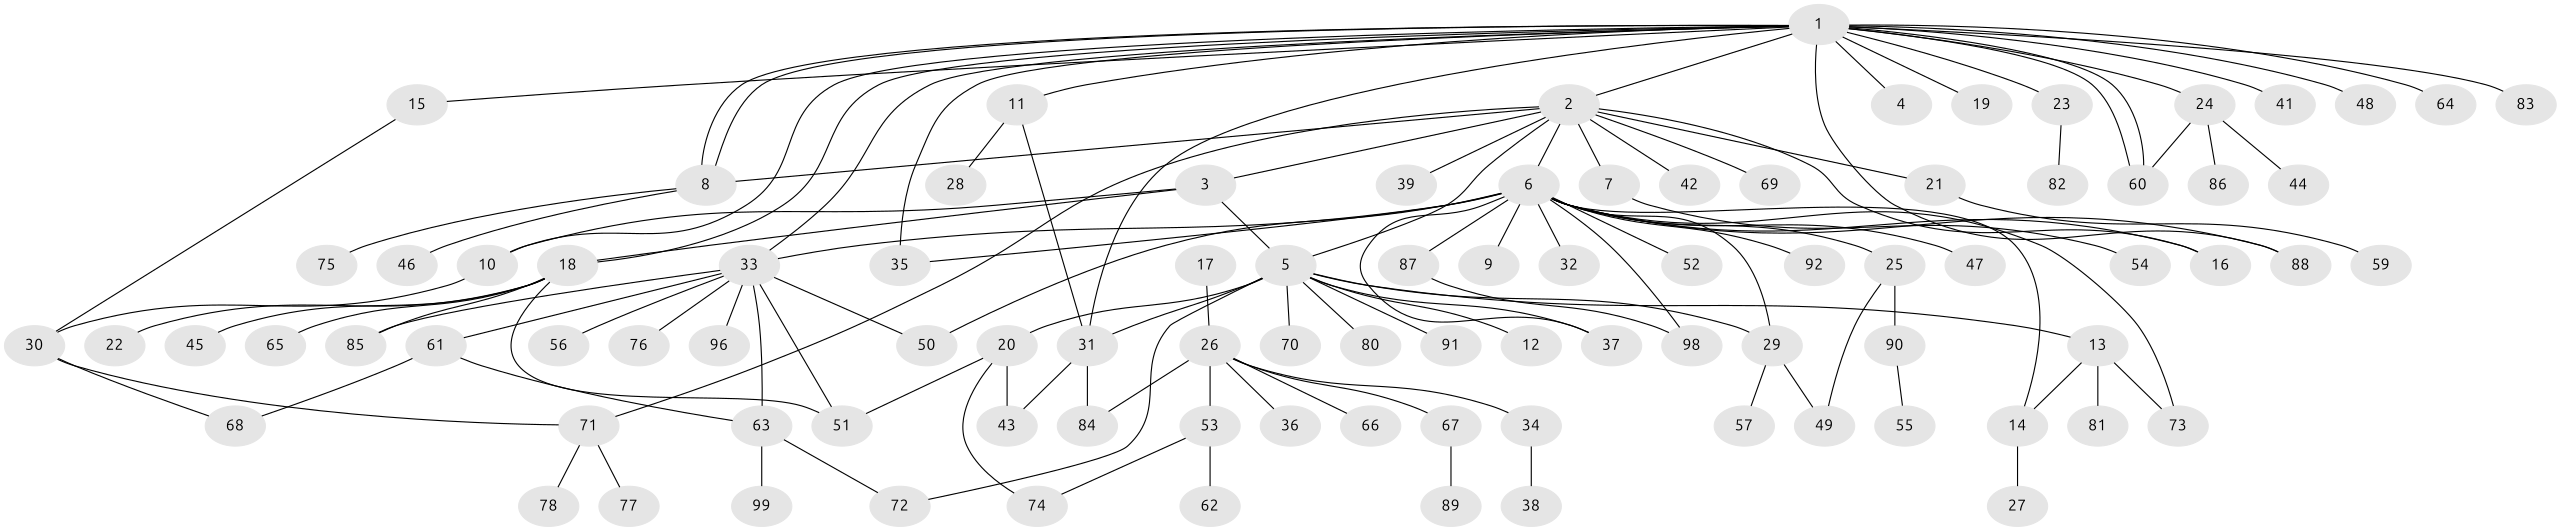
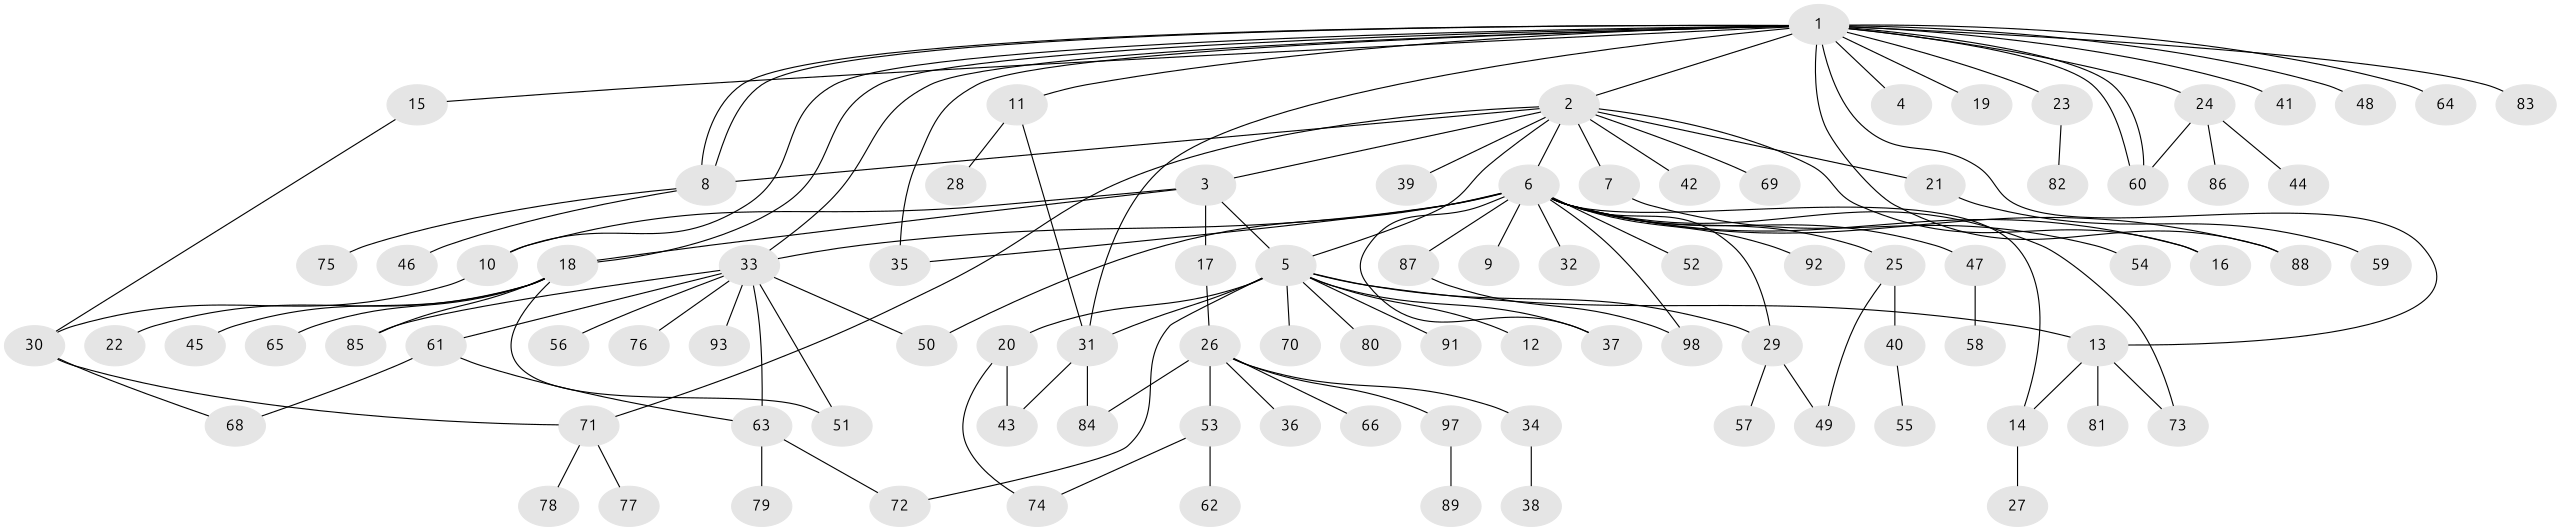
none -> (2268, 214)
none -> (1206, 219)
(719, 346) -> (719, 346)
(1895, 346) -> (1895, 346)
none -> (1975, 346)
(925, 386) -> none
(1451, 426) -> (1451, 426)
(762, 506) -> (762, 506)
